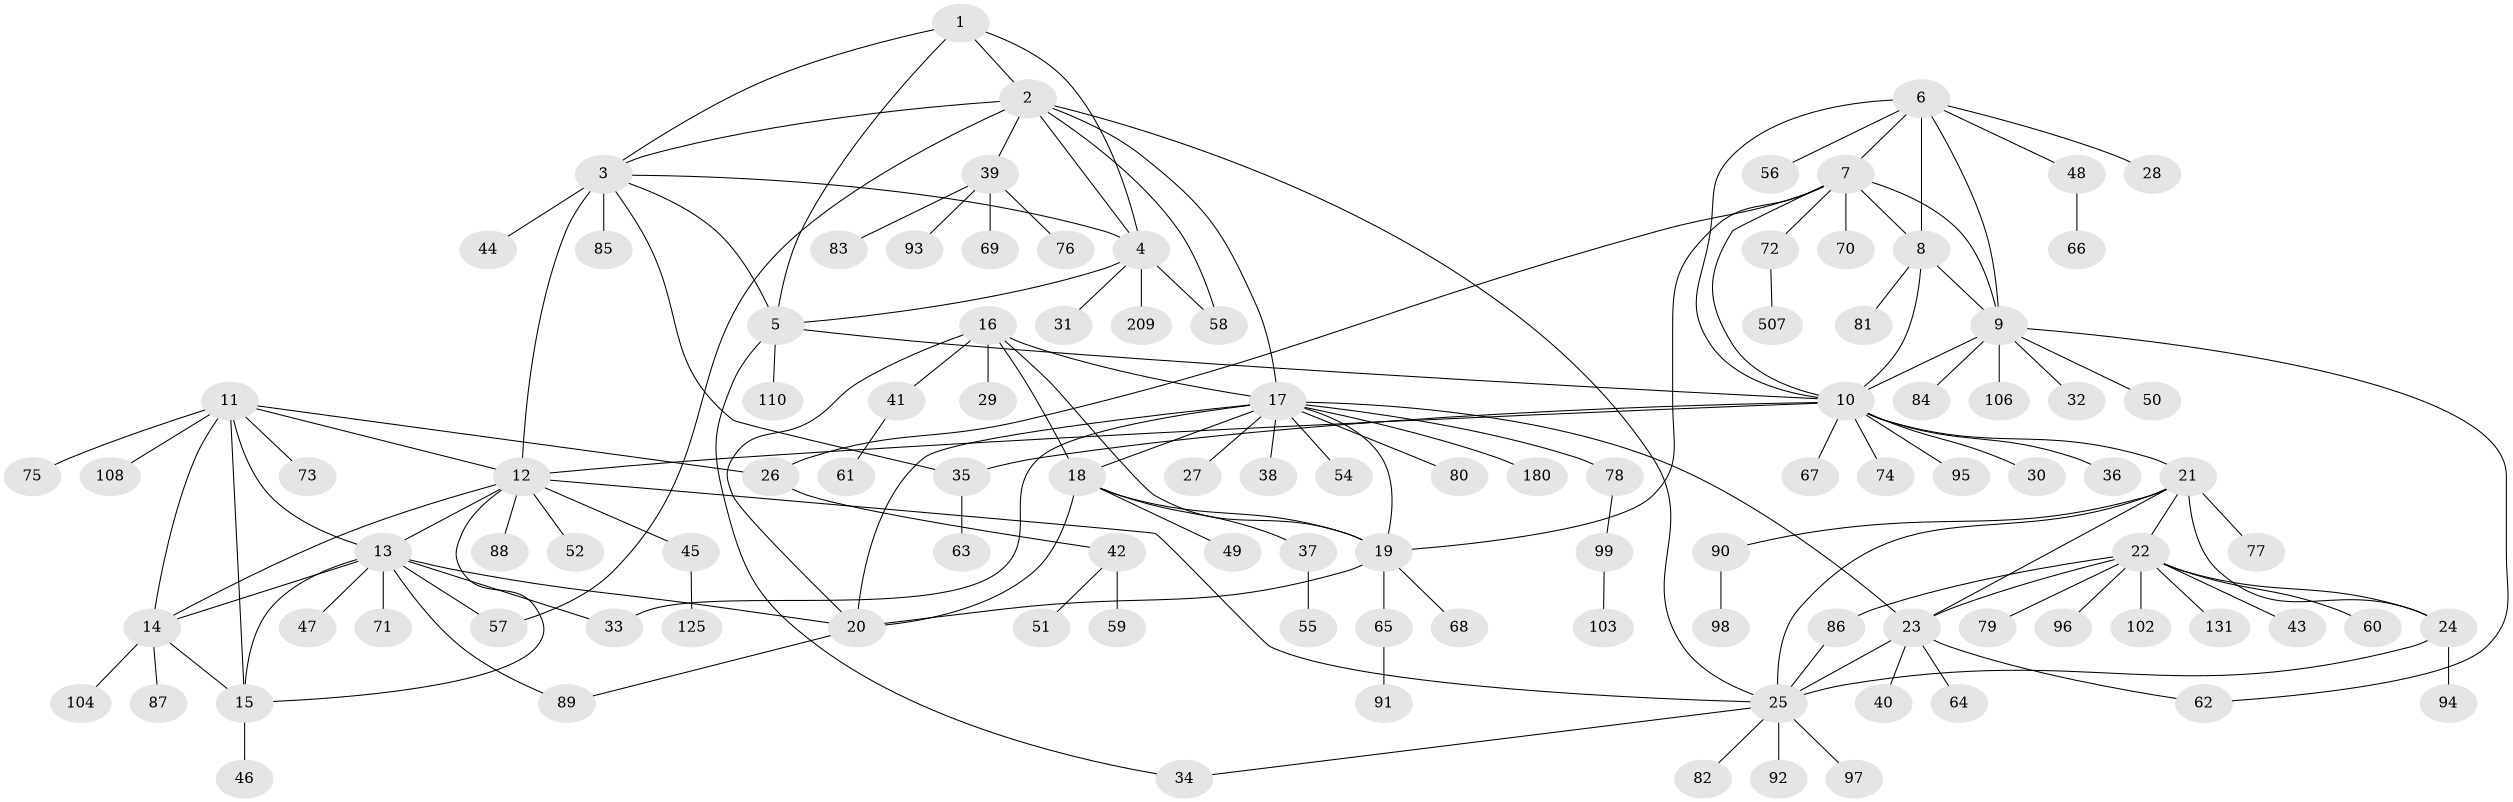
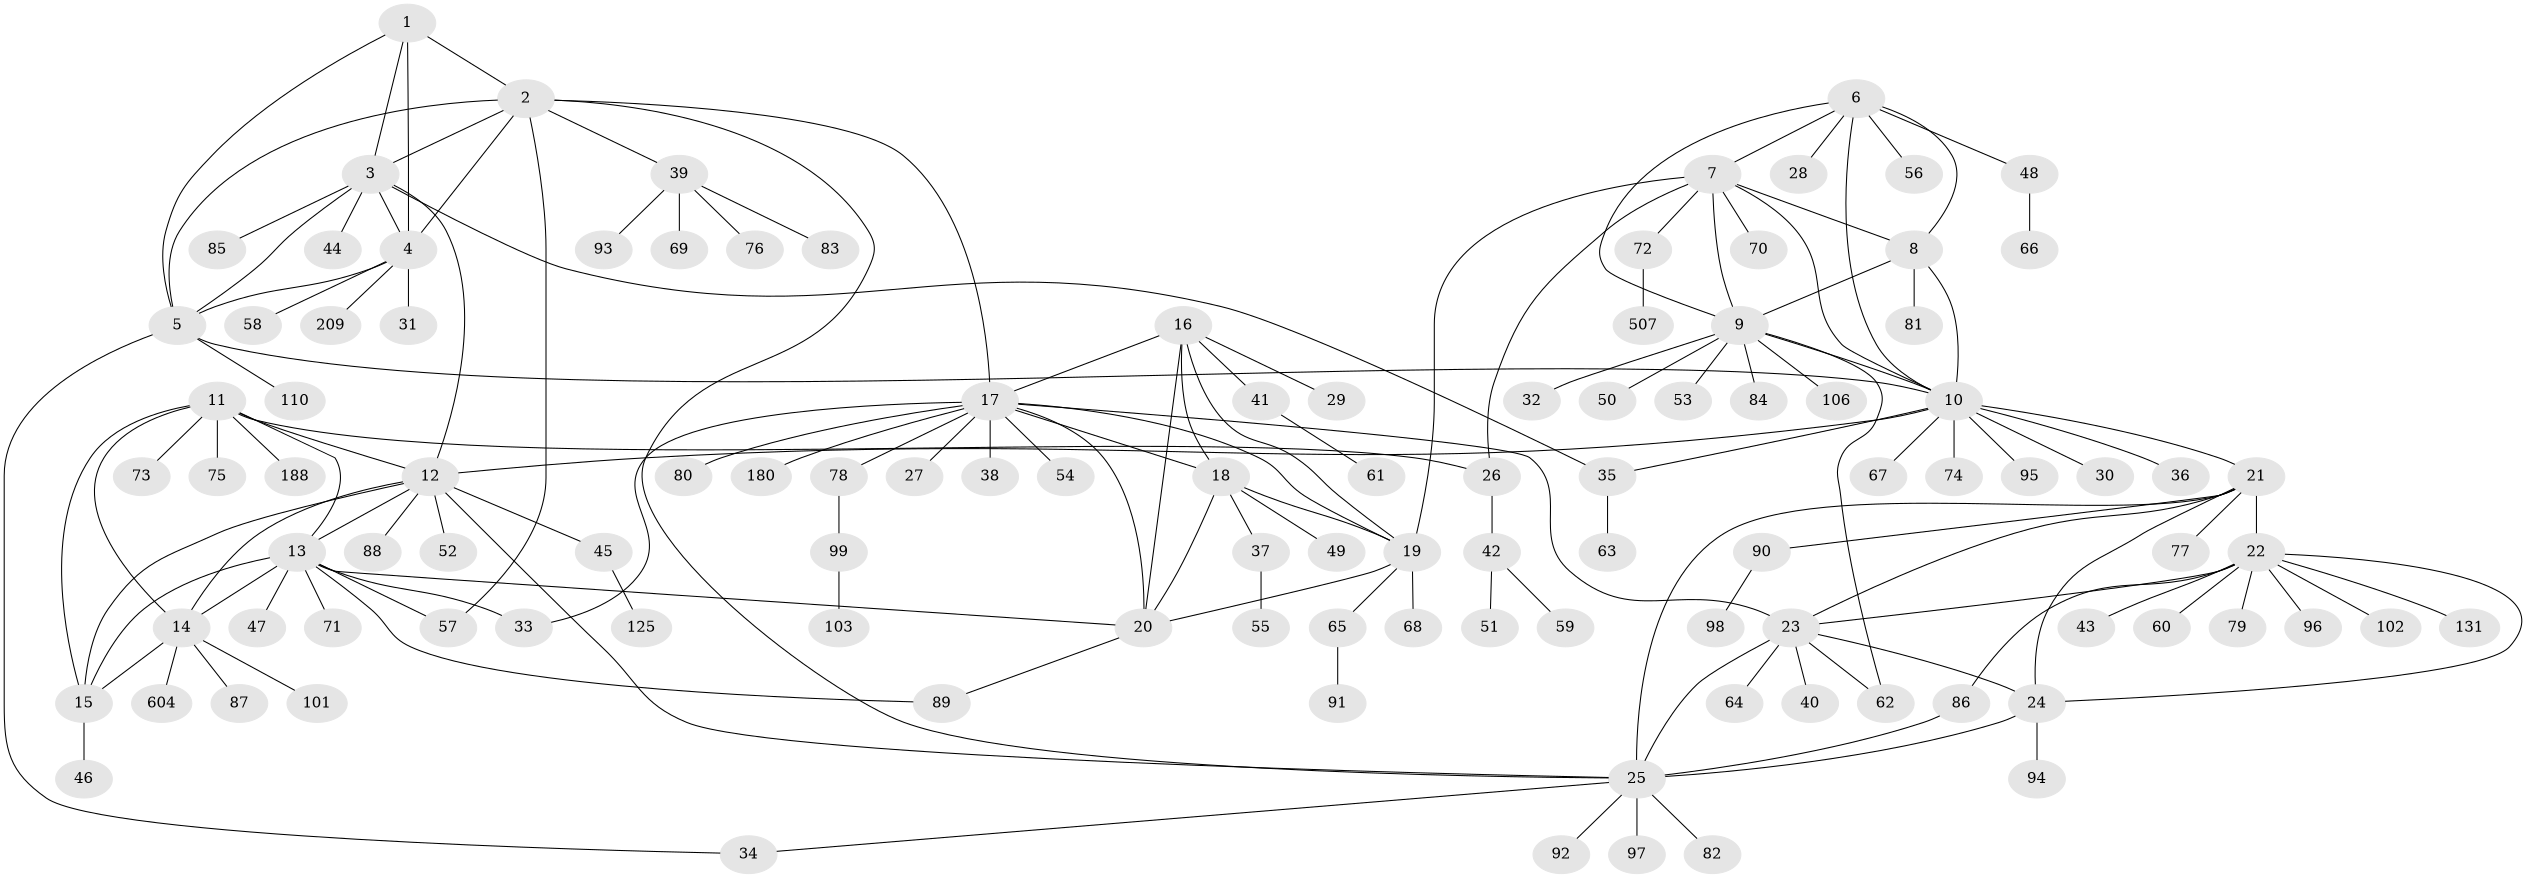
(1149, 195) -> (287, 145)
none -> (1683, 401)
(110, 477) -> (295, 477)
none -> (1918, 659)
(81, 703) -> (162, 703)
none -> (317, 703)
